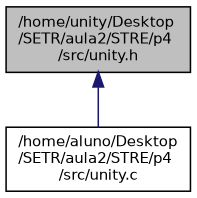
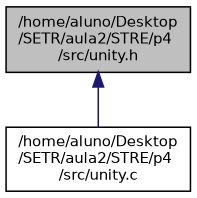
(98, 40) -> (98, 40)
